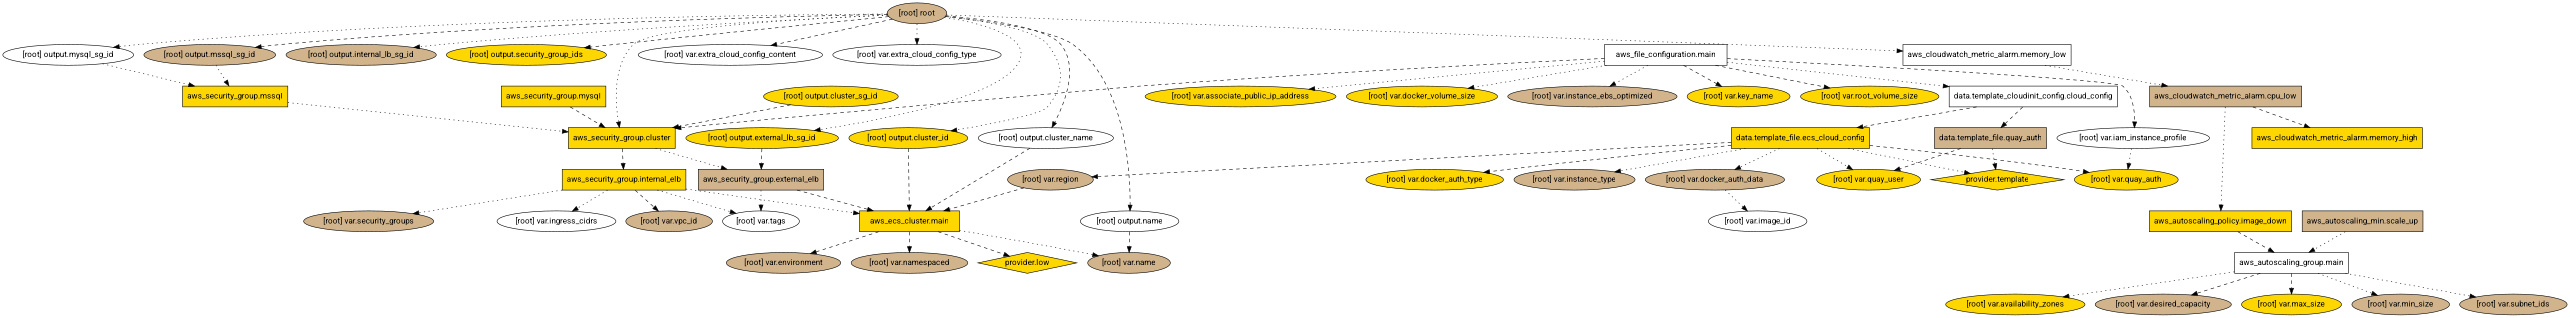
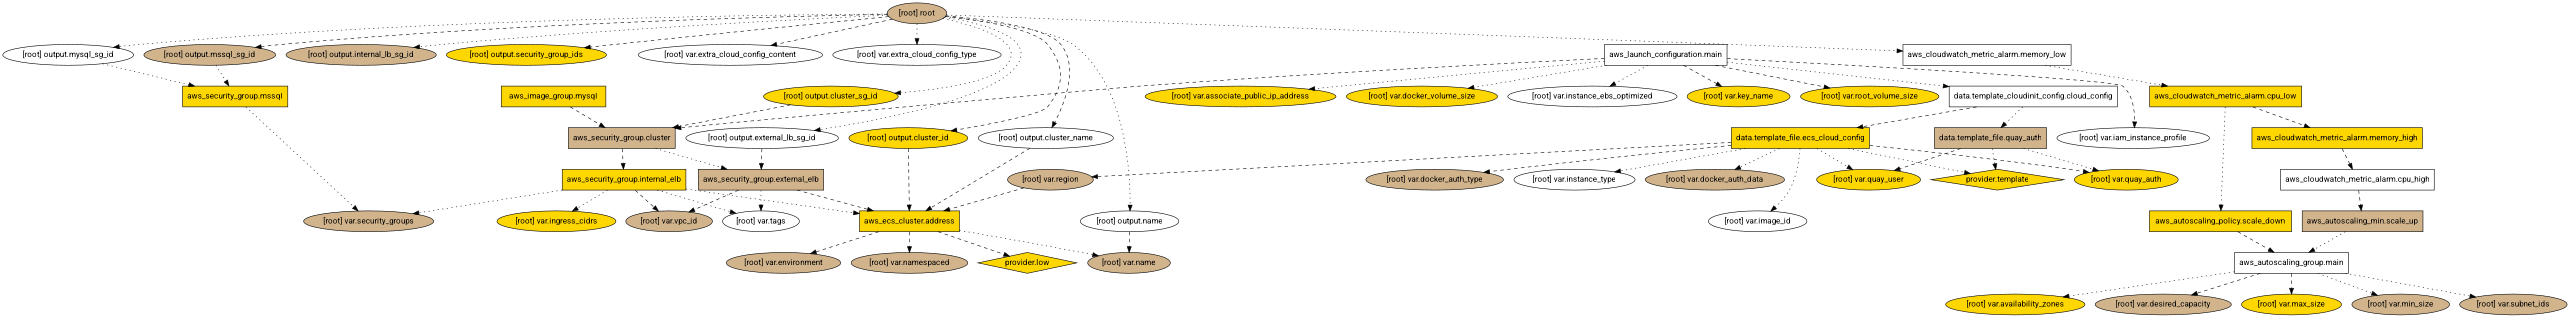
(693, 30) -> (1000, 71)
(1666, 55) -> (1666, 55)
(1089, 60) -> (1089, 60)
(1060, 69) -> (1060, 69)
(554, 96) -> (554, 96)
(1592, 96) -> (1592, 96)
(2226, 96) -> (2226, 96)
(2014, 115) -> (2014, 115)
(425, 117) -> (300, 157)
(622, 138) -> (622, 138)
(762, 138) -> (762, 138)
(2130, 156) -> (2058, 159)
(1435, 180) -> (1435, 180)
(1575, 180) -> (1575, 180)
none -> (2357, 180)
(1734, 199) -> (1794, 181)
none -> (716, 200)
(556, 221) -> (556, 221)
(909, 221) -> (909, 221)
(2220, 221) -> (2220, 221)
